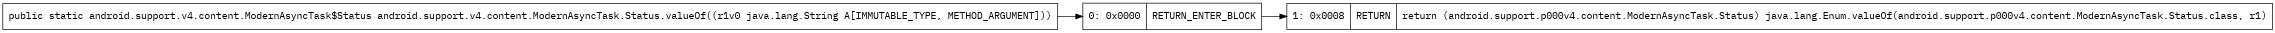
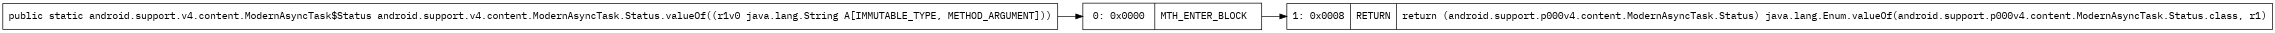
(1204, 16) -> (1204, 16)
